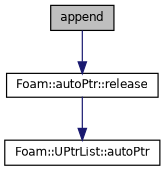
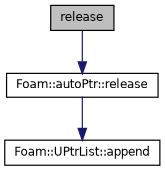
(82, 18) -> (82, 18)
(82, 153) -> (82, 153)
